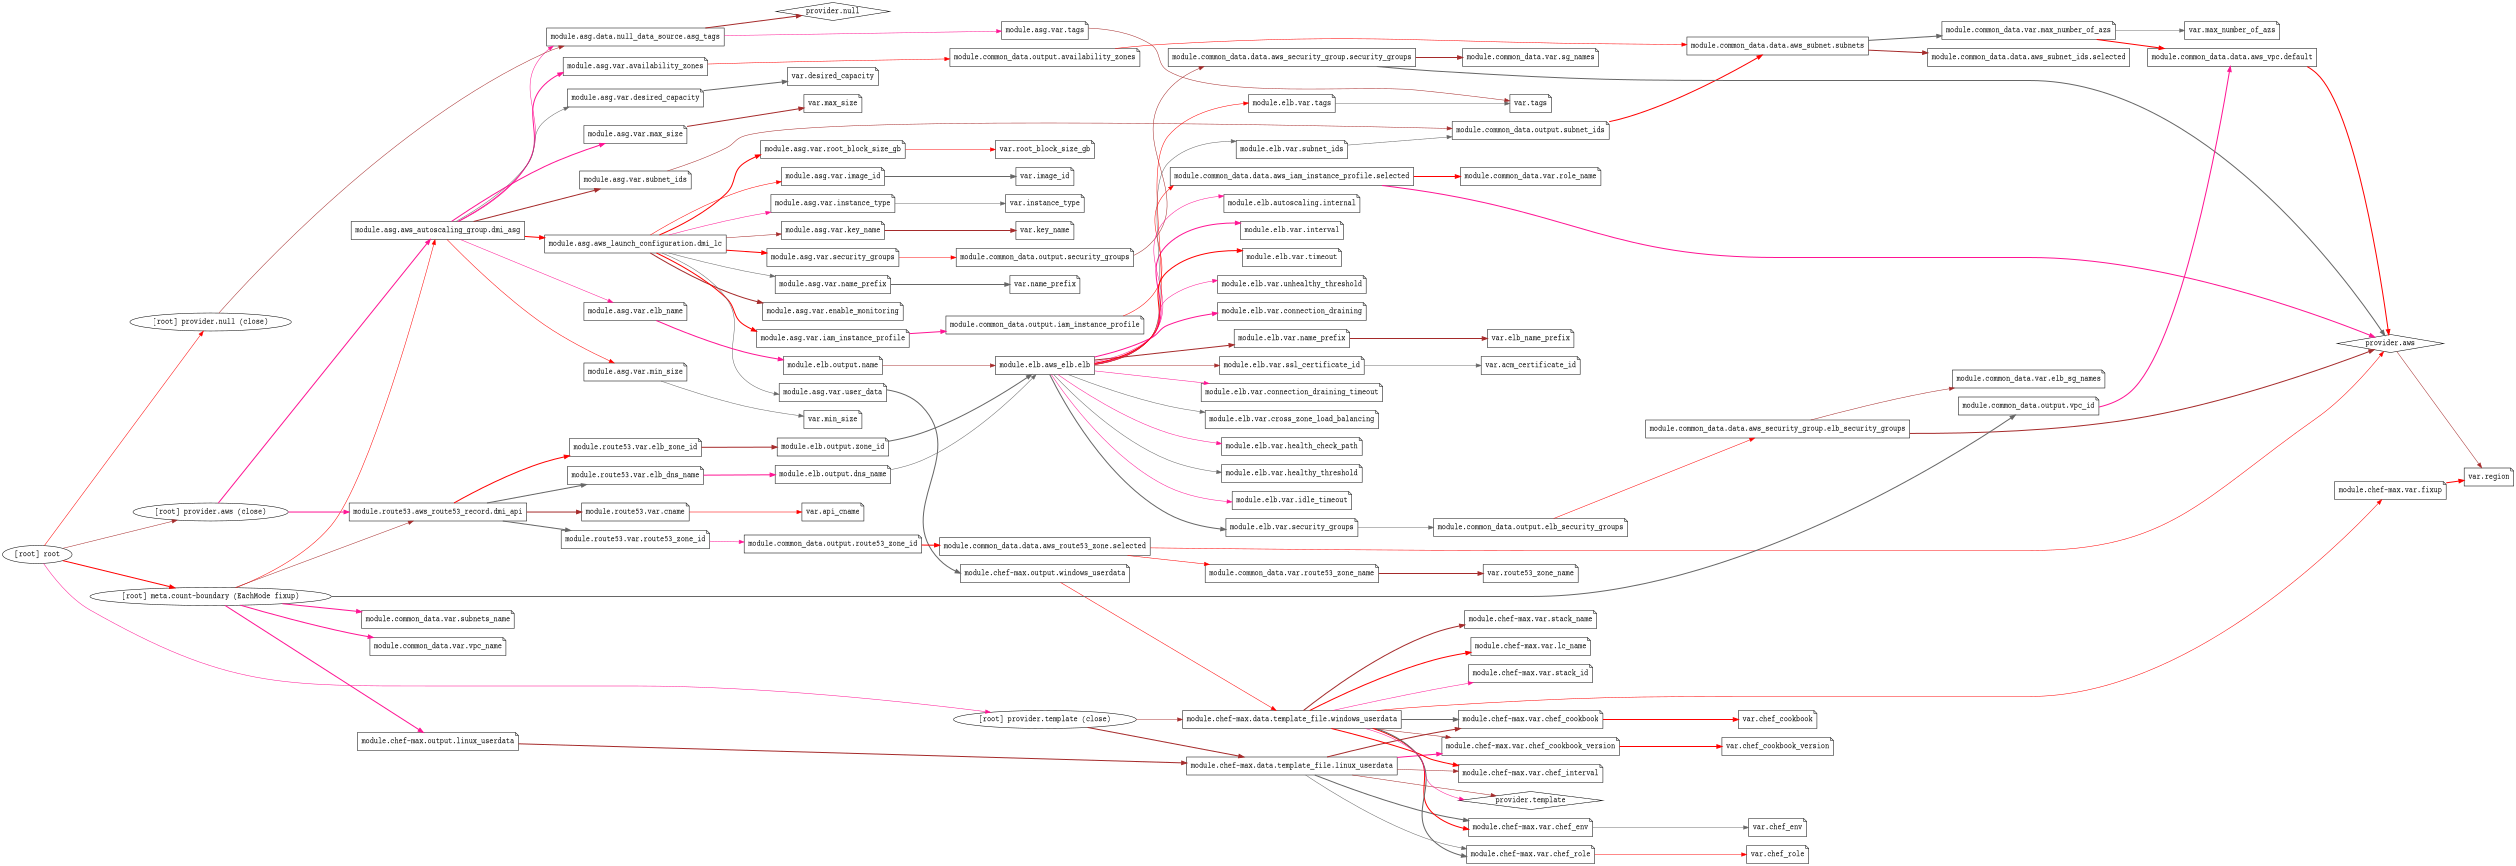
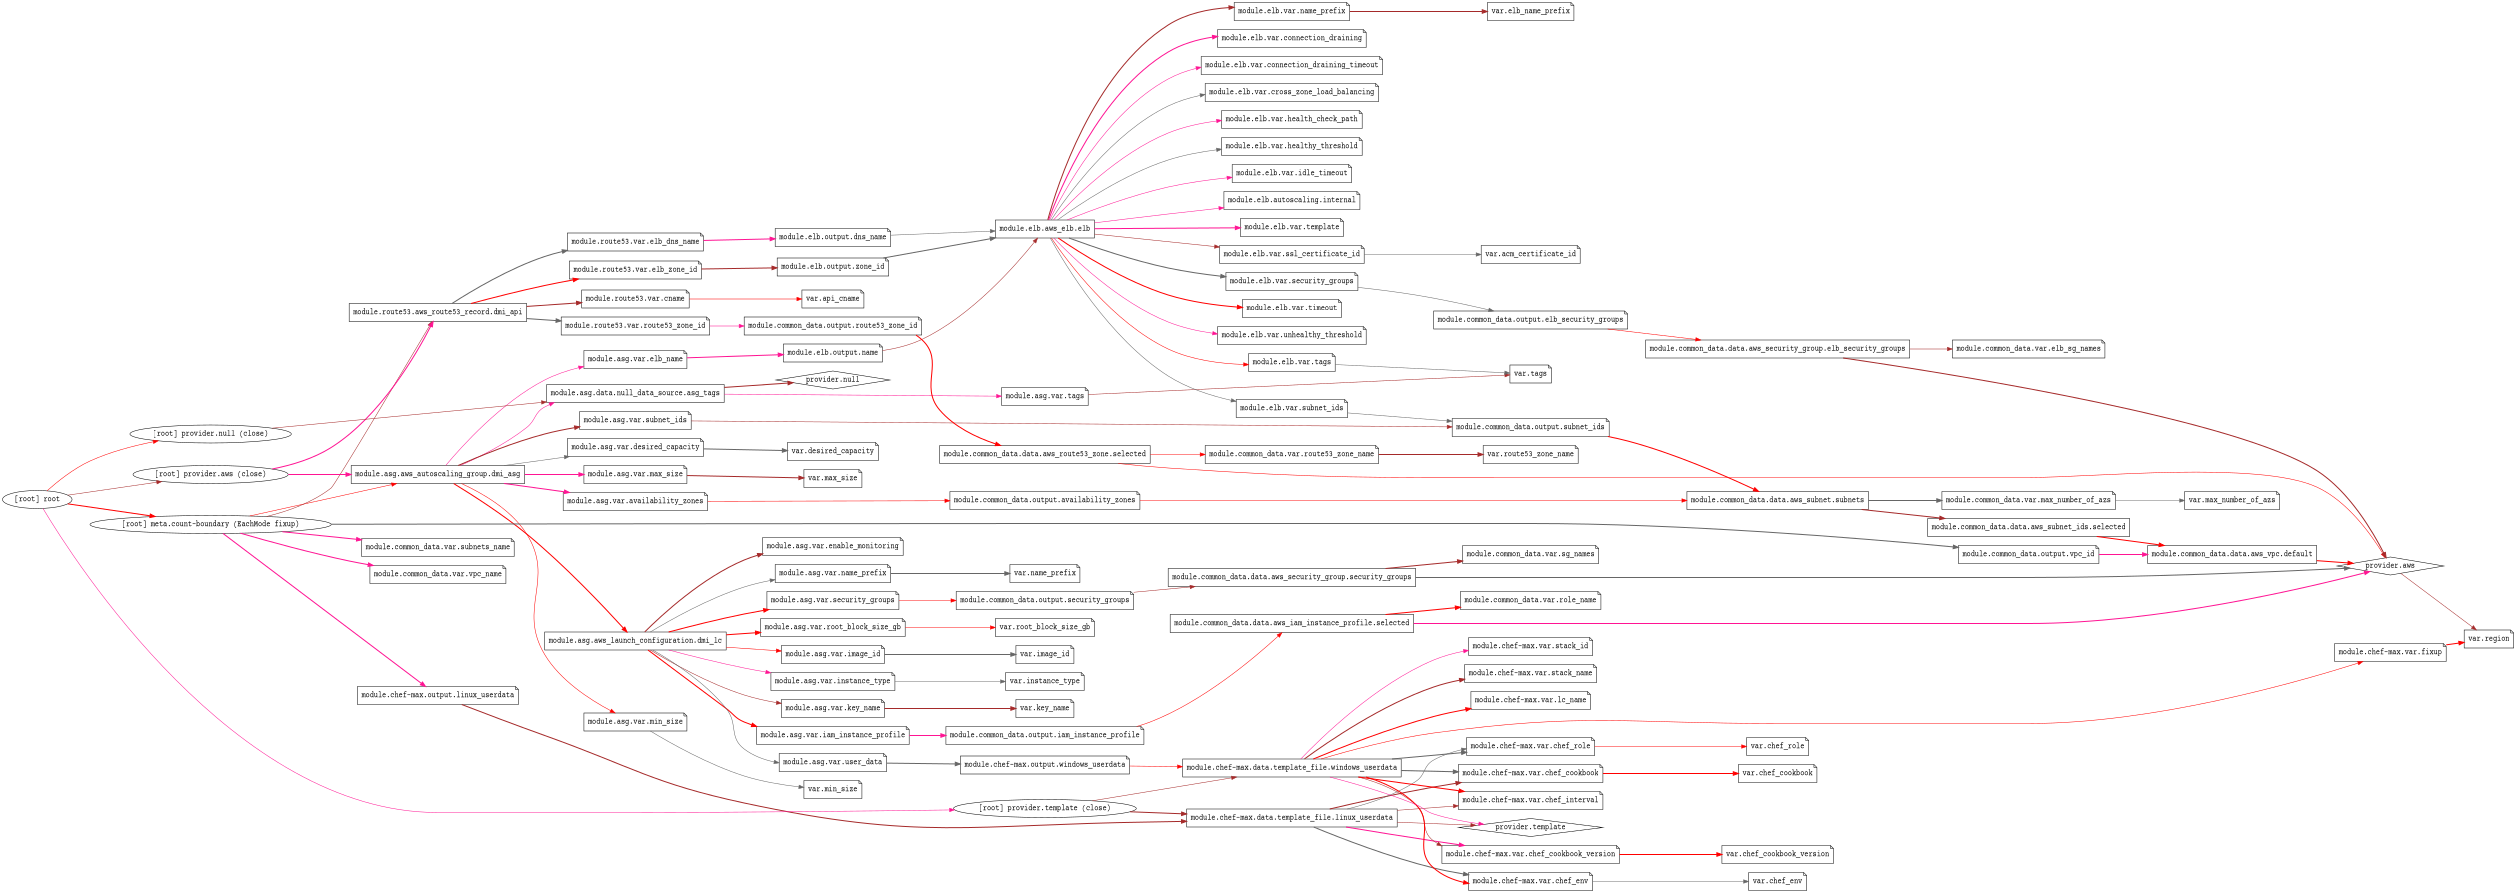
(2128, 44) -> (2128, 541)
(1292, 230) -> (1292, 228)
